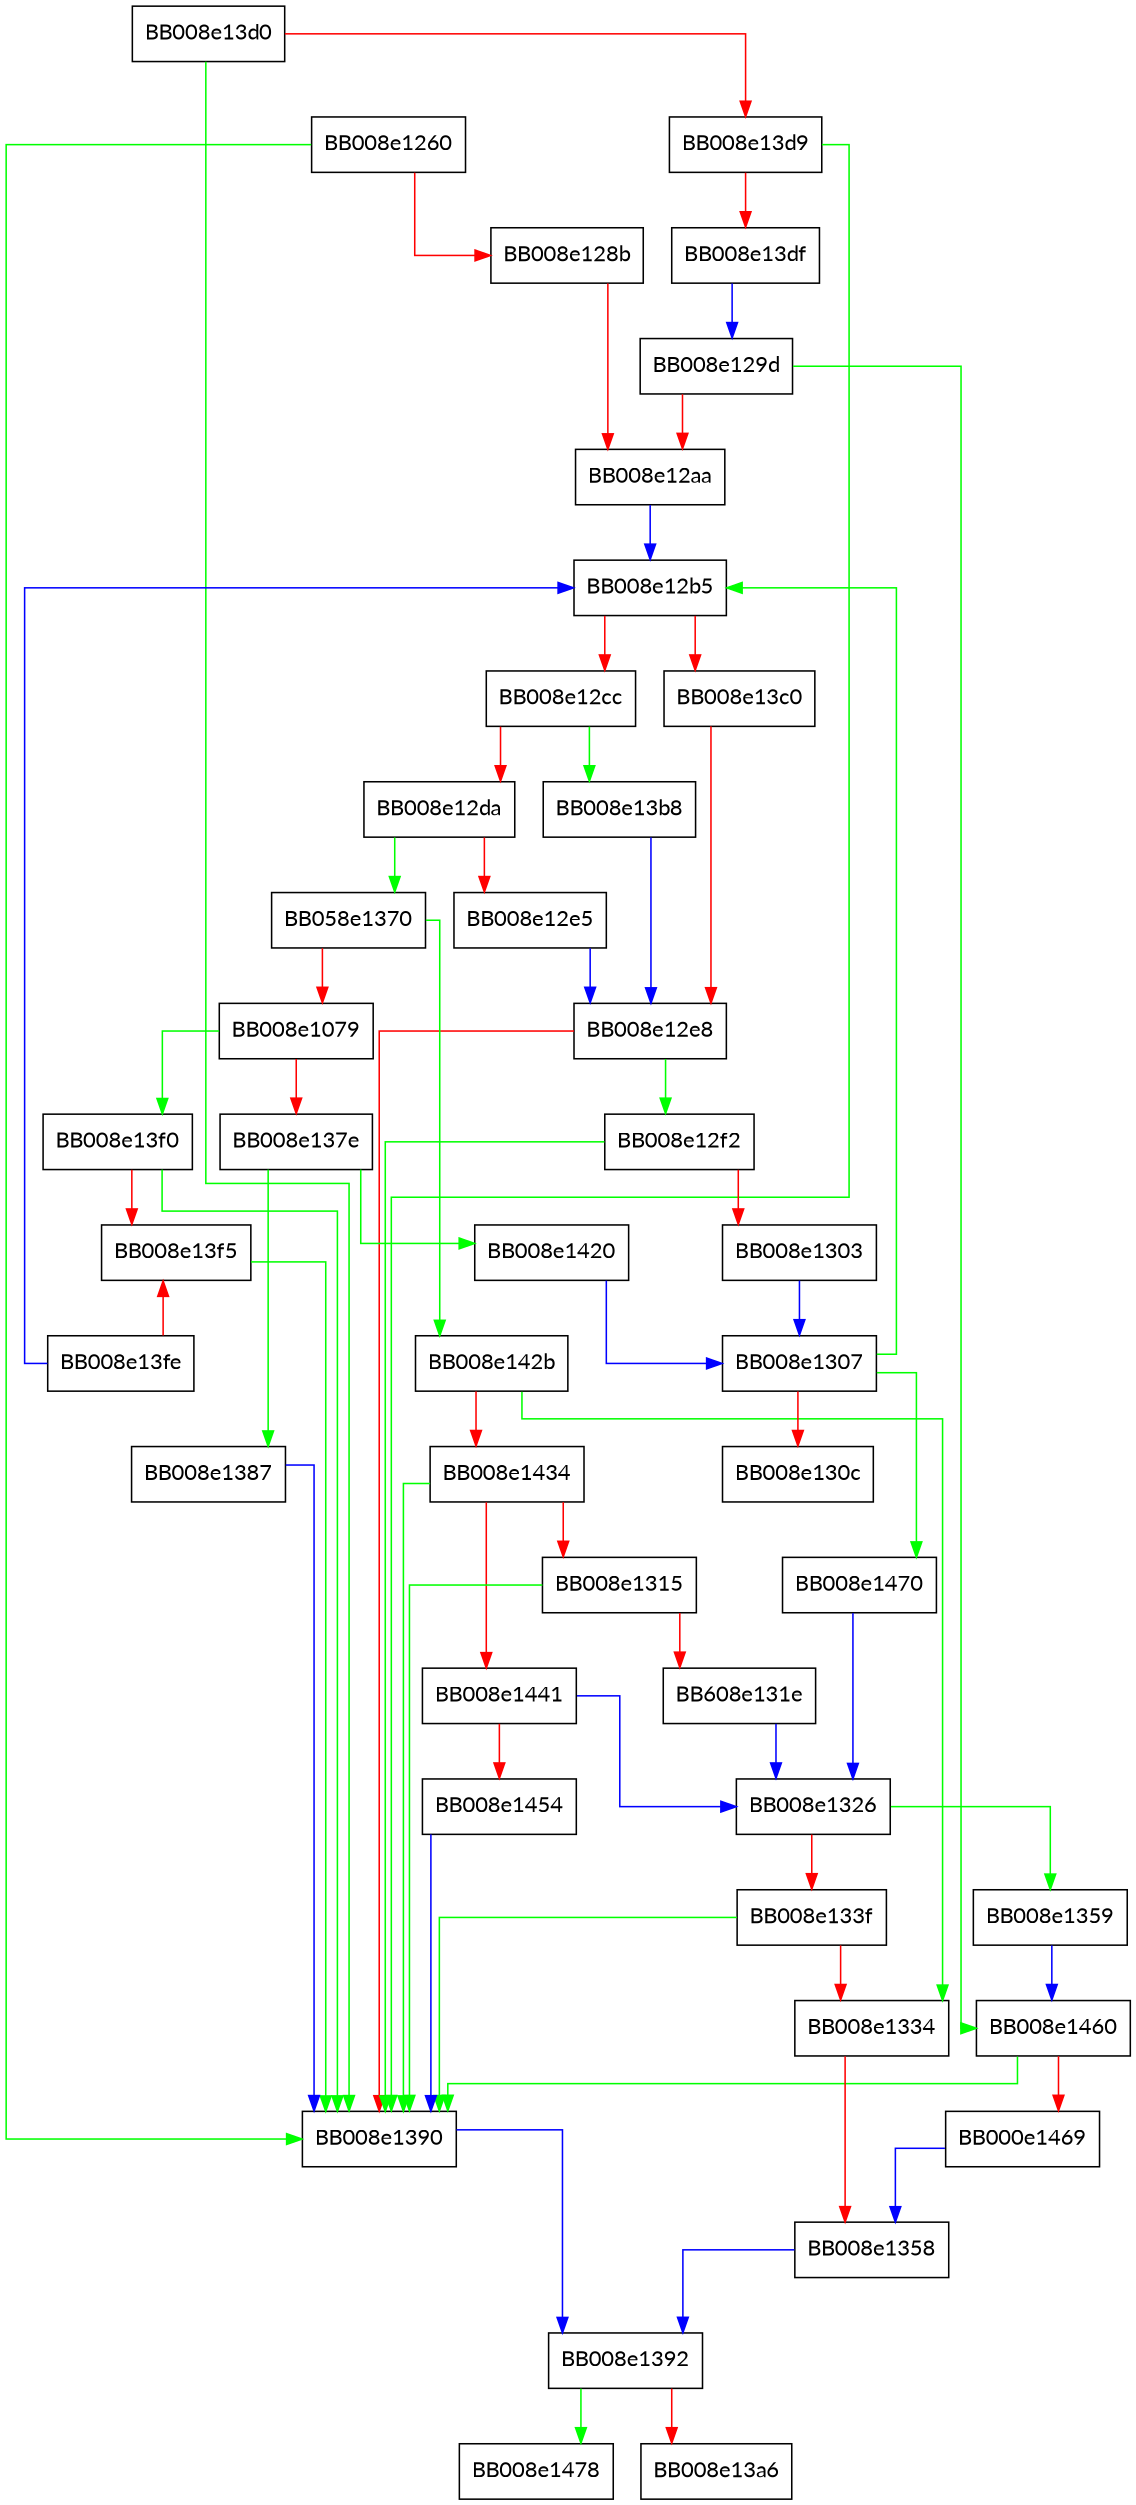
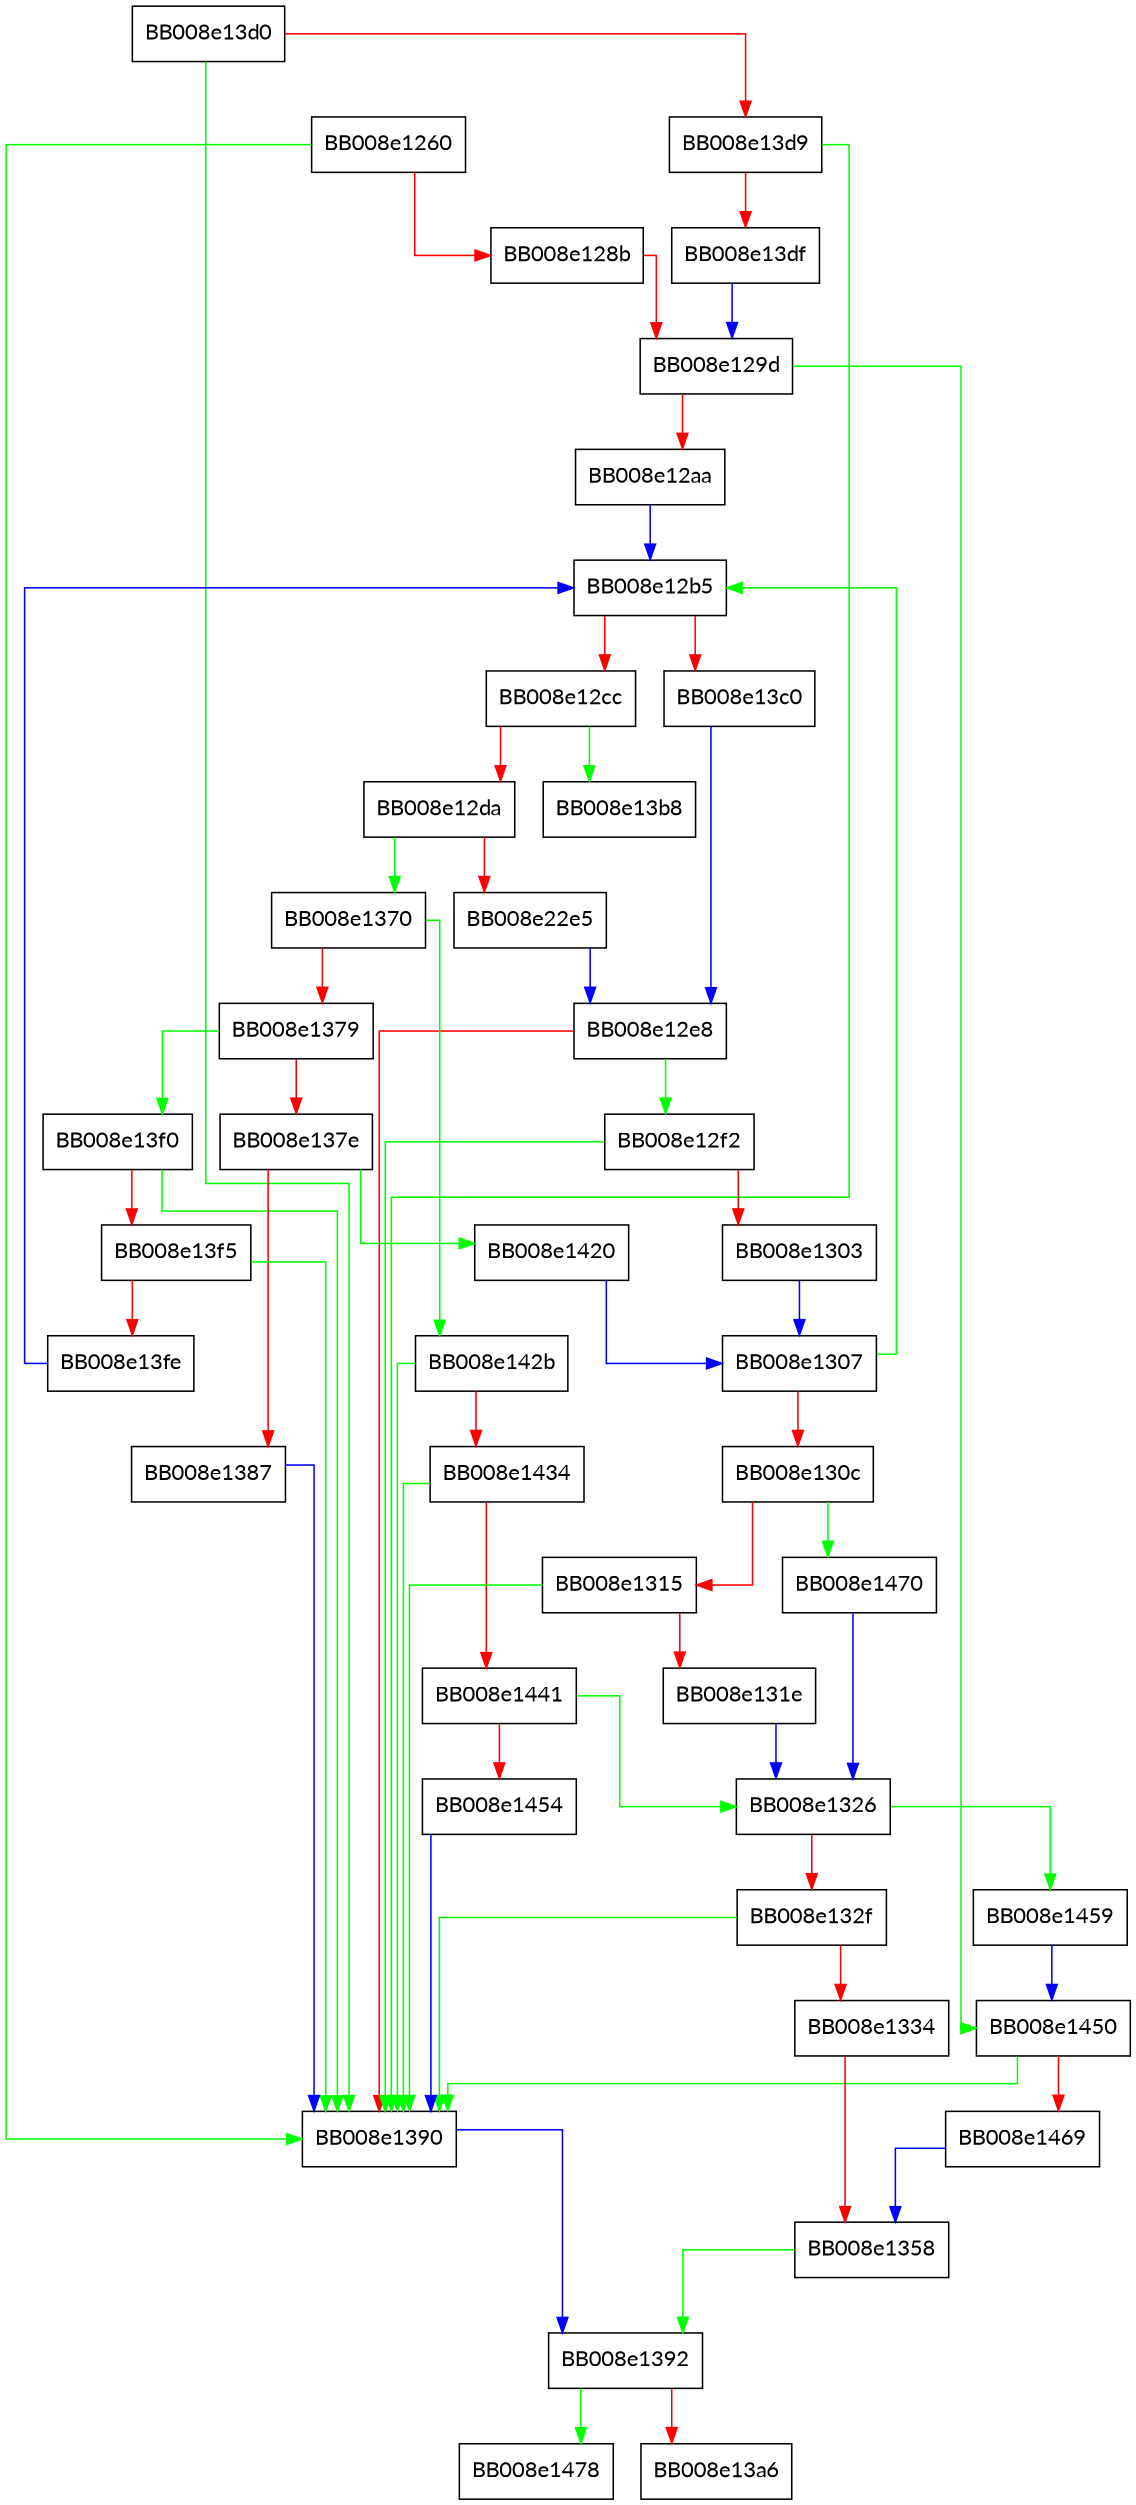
(608, 359) -> (656, 283)
(711, 857) -> (711, 857)
(651, 913) -> none
(349, 920) -> (349, 920)
(530, 920) -> (530, 920)
(296, 1031) -> (296, 1031)
(268, 1300) -> (268, 1300)
(163, 1316) -> (132, 1300)
(916, 1437) -> (828, 1522)
(943, 1478) -> (397, 1721)
(563, 1522) -> (753, 1564)
(739, 1696) -> (739, 1696)
(620, 1780) -> (620, 1780)
(812, 1917) -> (812, 1917)
(1050, 1917) -> (1050, 1917)
(1053, 2028) -> (1053, 2028)
(1023, 2139) -> (1023, 2139)
(705, 2250) -> (705, 2250)
